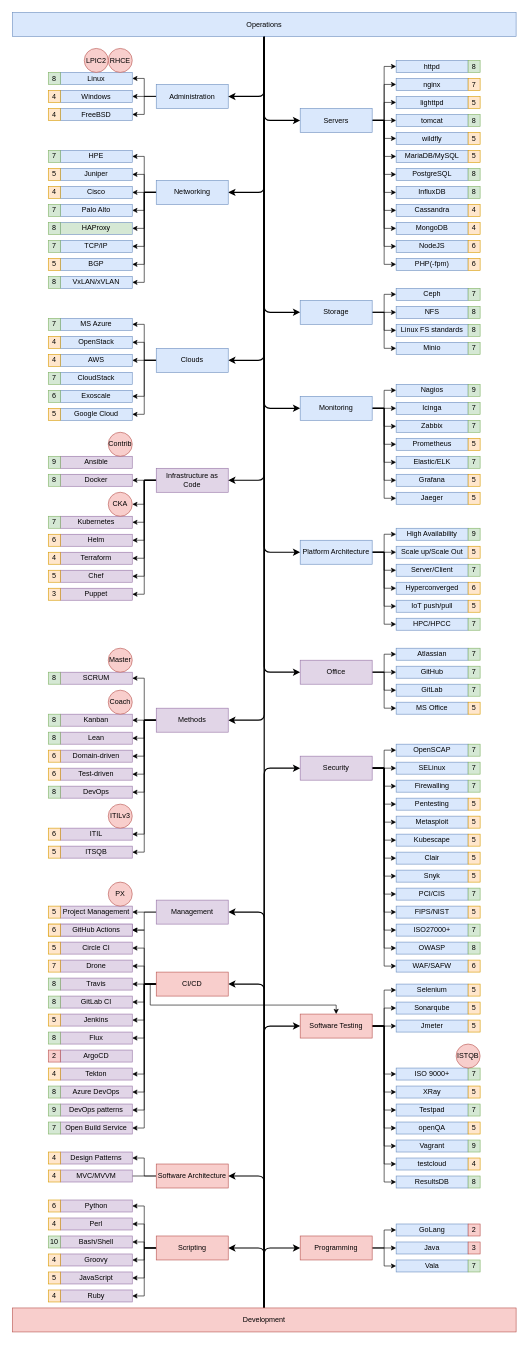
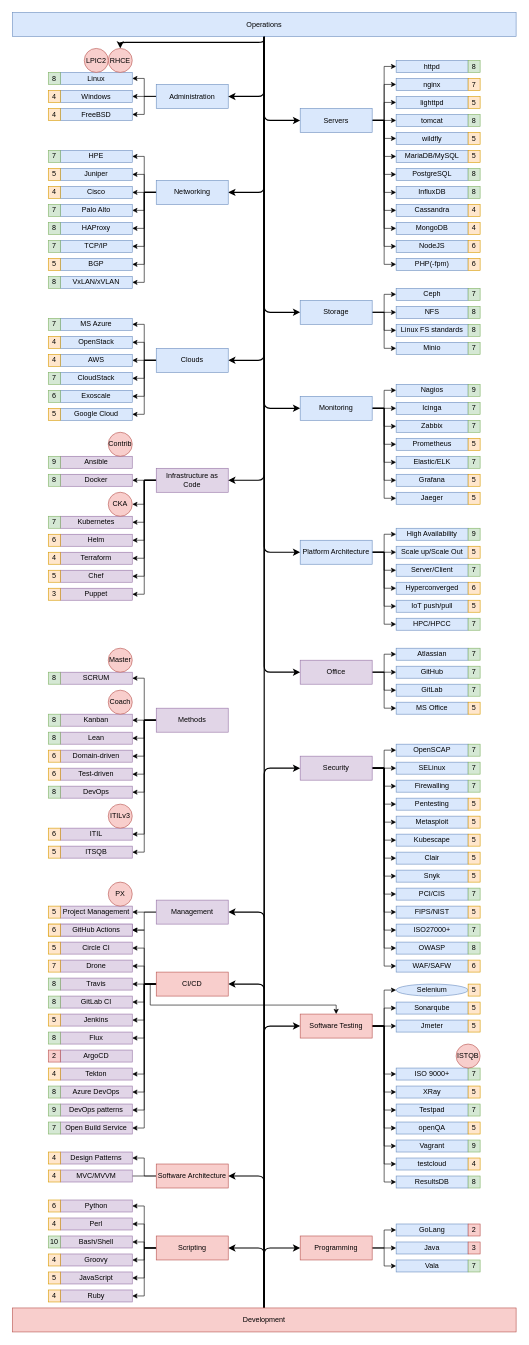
(96, 228) -> (96, 228)
none -> (137, 378)
(248, 720) -> (189, 42)
(432, 990) -> (432, 990)
